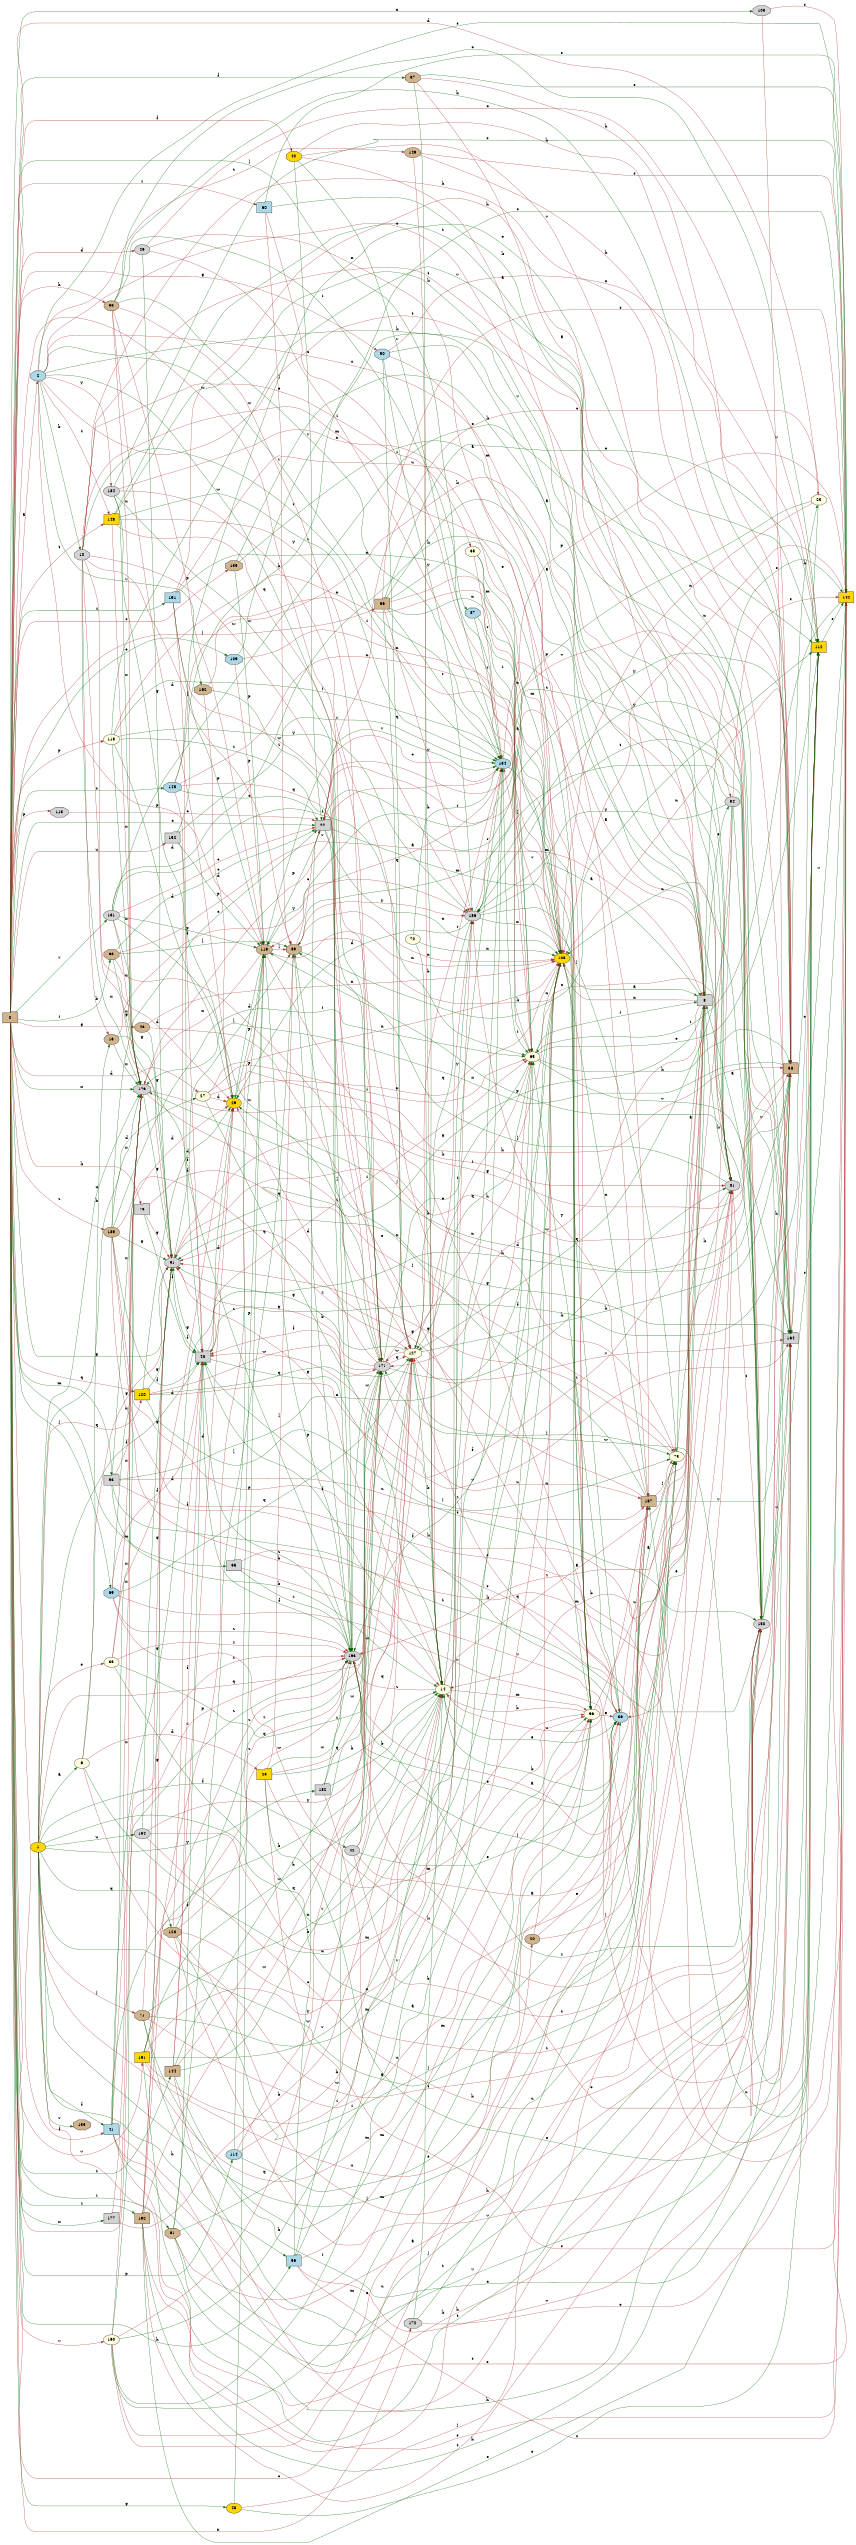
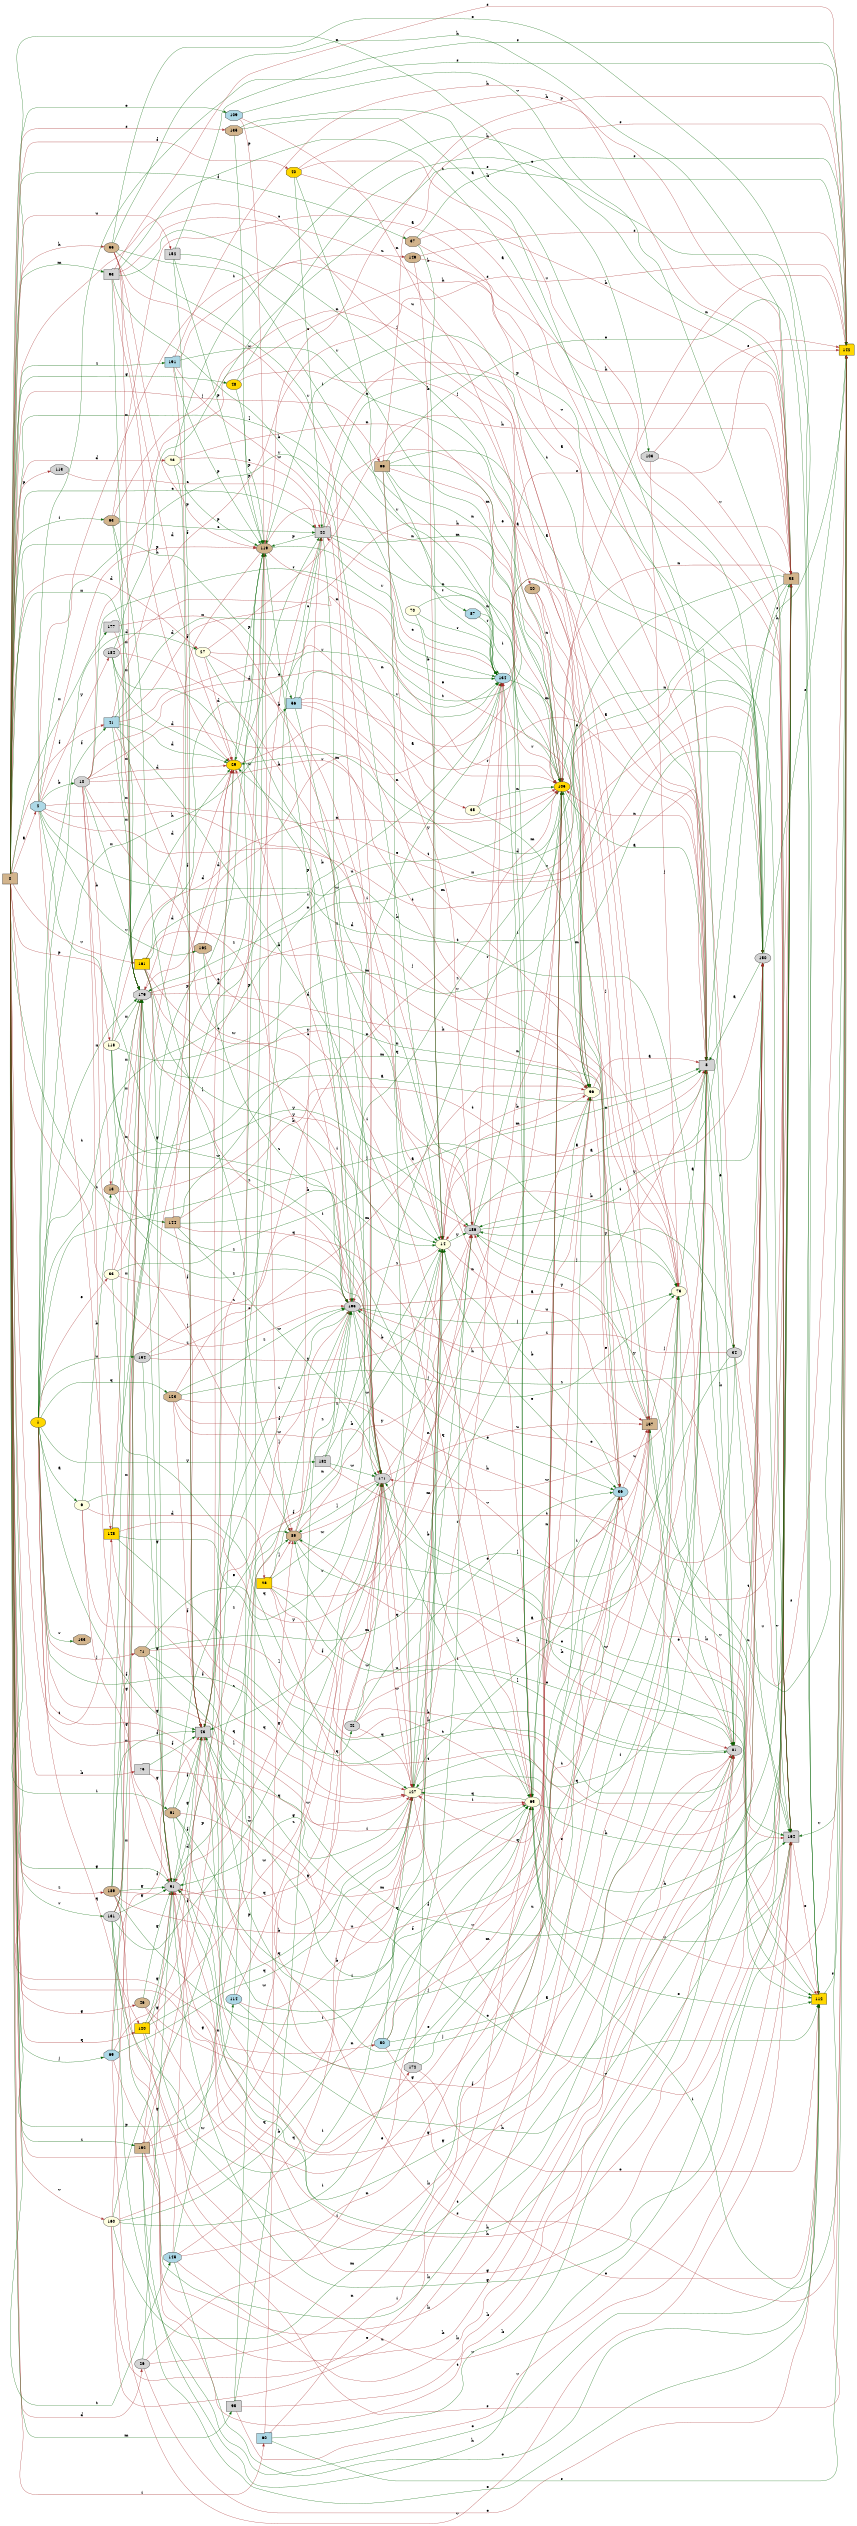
(428, 565) -> (428, 1905)
(795, 785) -> (536, 157)
none -> (664, 873)
(234, 1452) -> (234, 1575)
